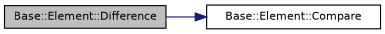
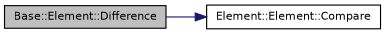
(294, 17) -> (294, 17)
